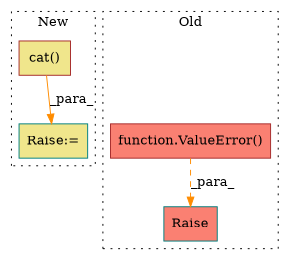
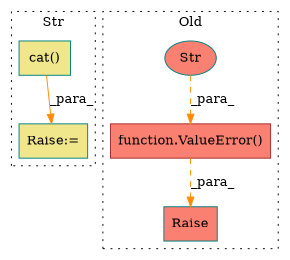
(53, 22) -> (53, 22)
(45, 58) -> (45, 58)
none -> (191, 58)
